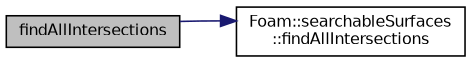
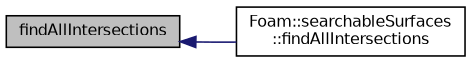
(200, 21) -> (216, 42)
